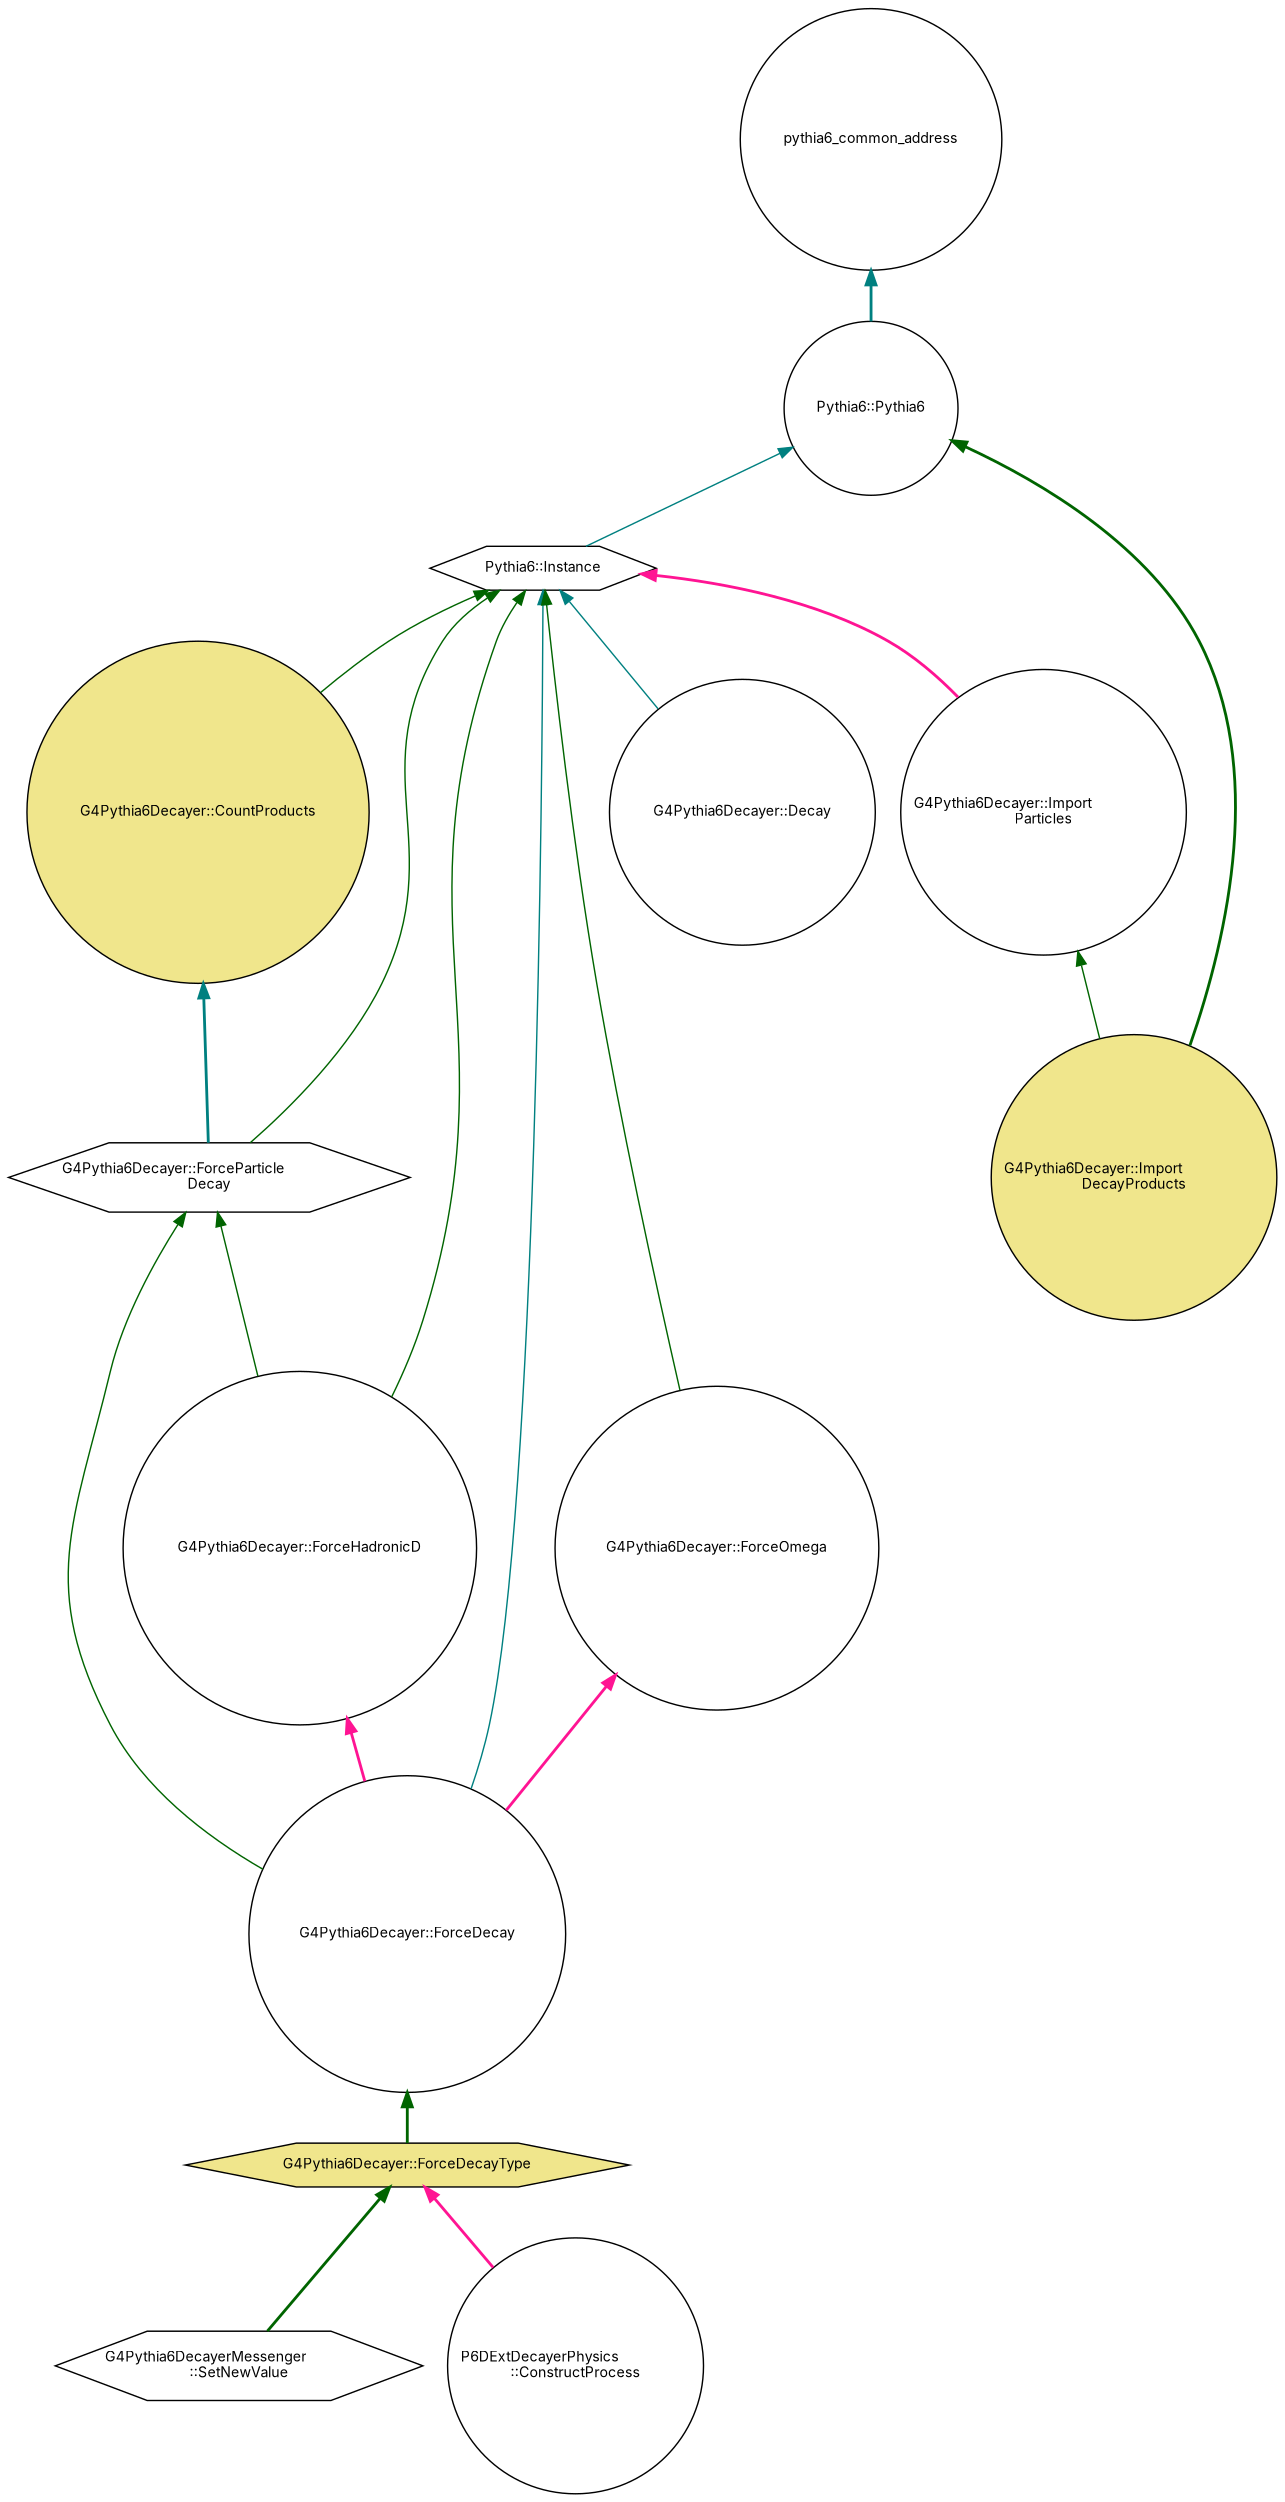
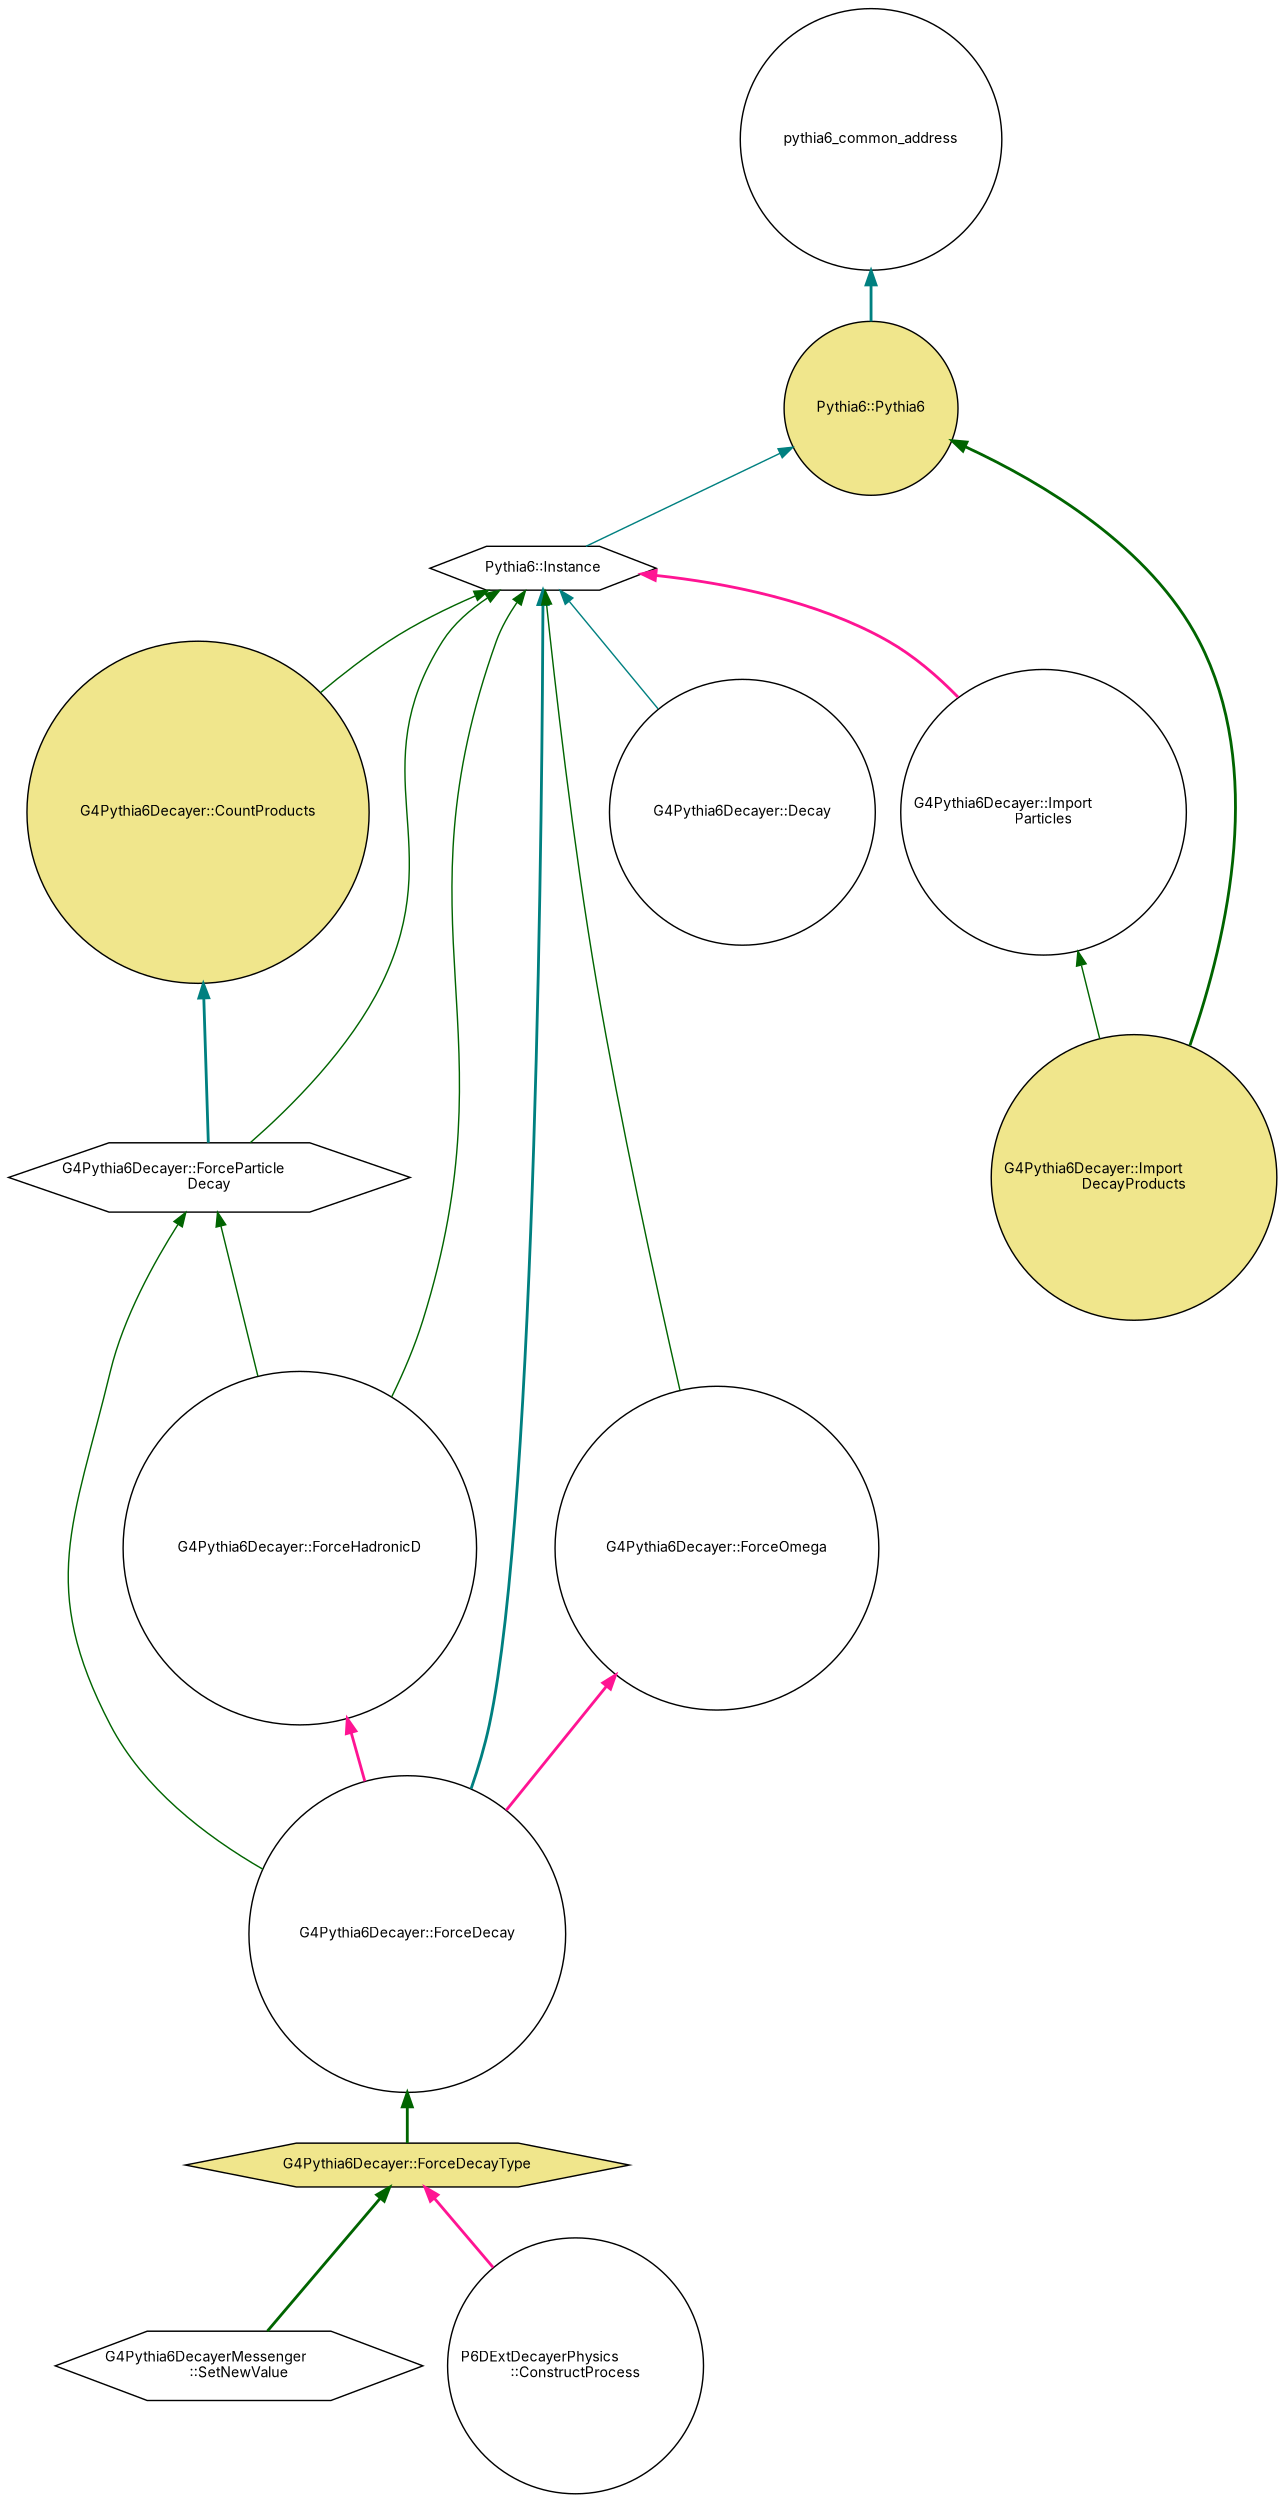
(871, 408) -> (871, 408)
(532, 1199) -> (532, 1199)
